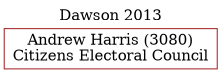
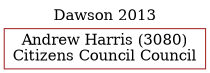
(111, 49) -> (105, 49)
